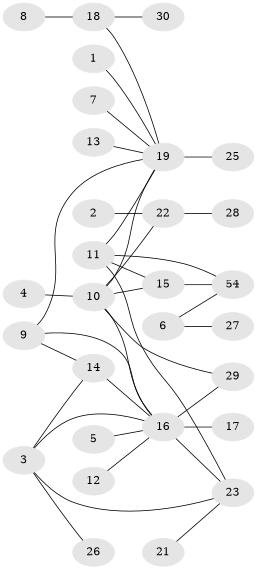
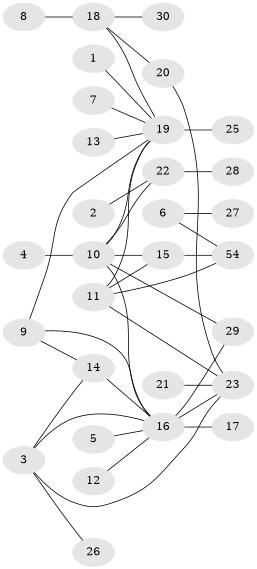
none -> (163, 73)
